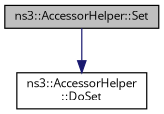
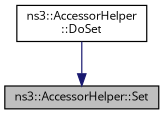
(82, 44) -> (82, 58)
